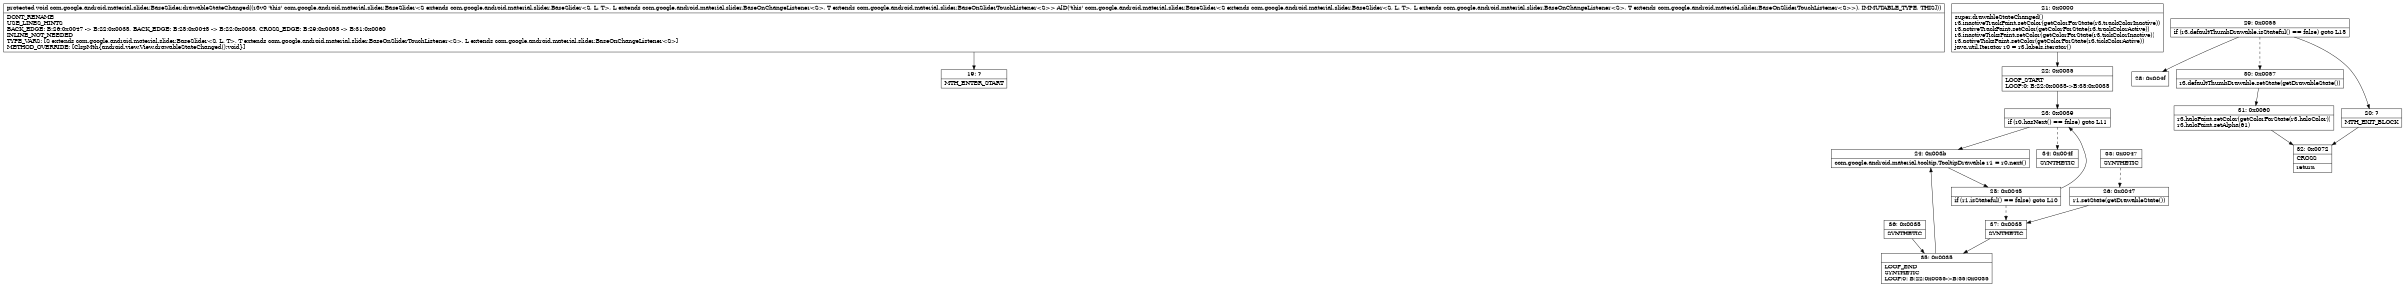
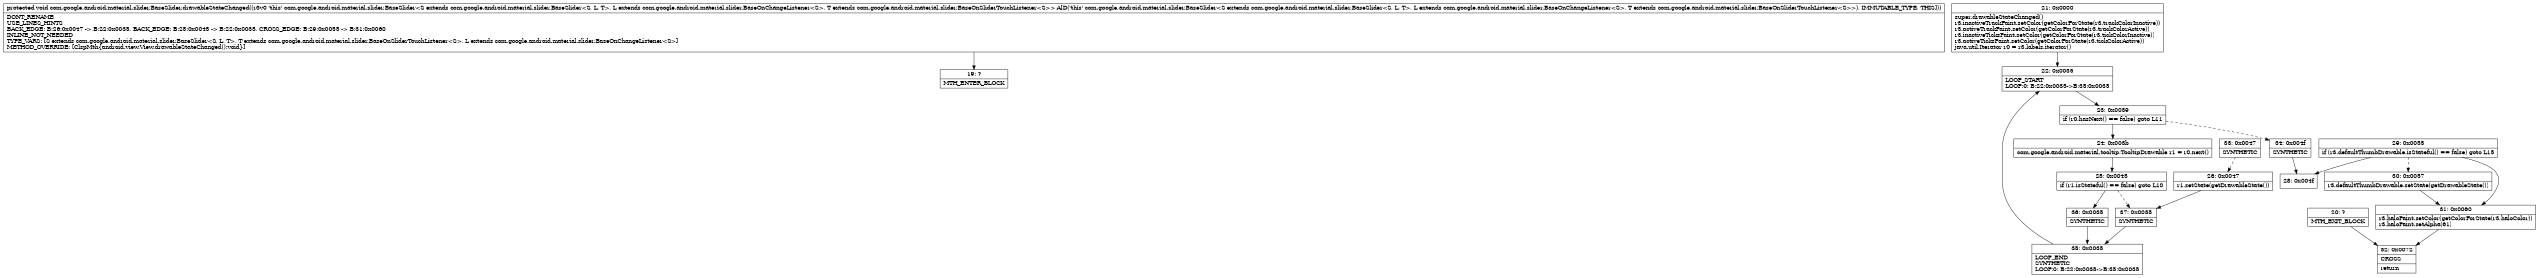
(2341, 61) -> (2495, 172)
(974, 83) -> (974, 83)
(2086, 163) -> (2101, 198)
none -> (2294, 164)
(1933, 213) -> (2002, 174)
